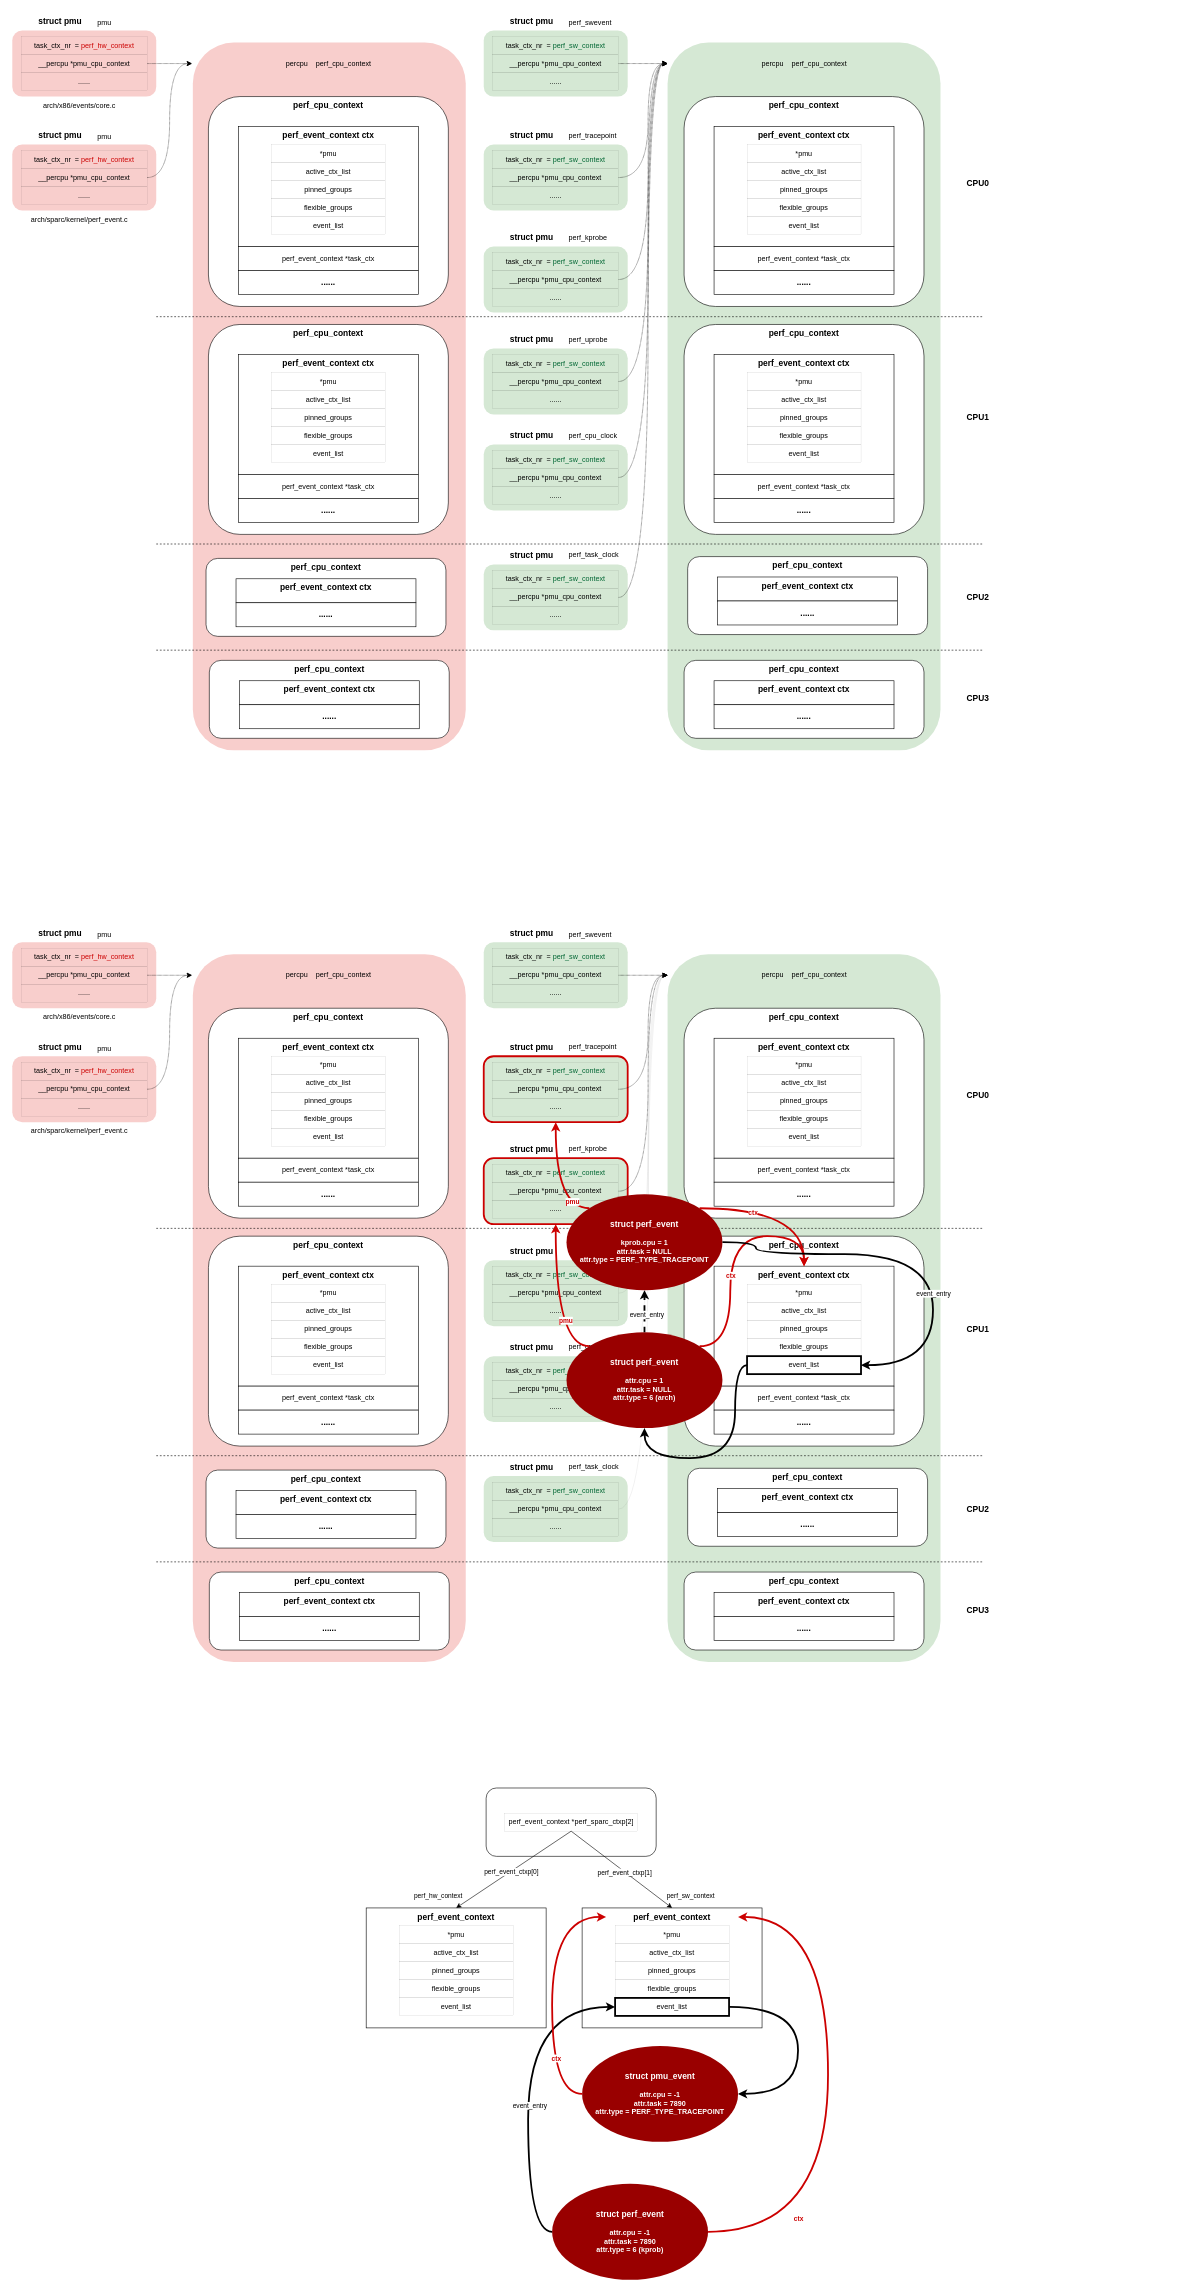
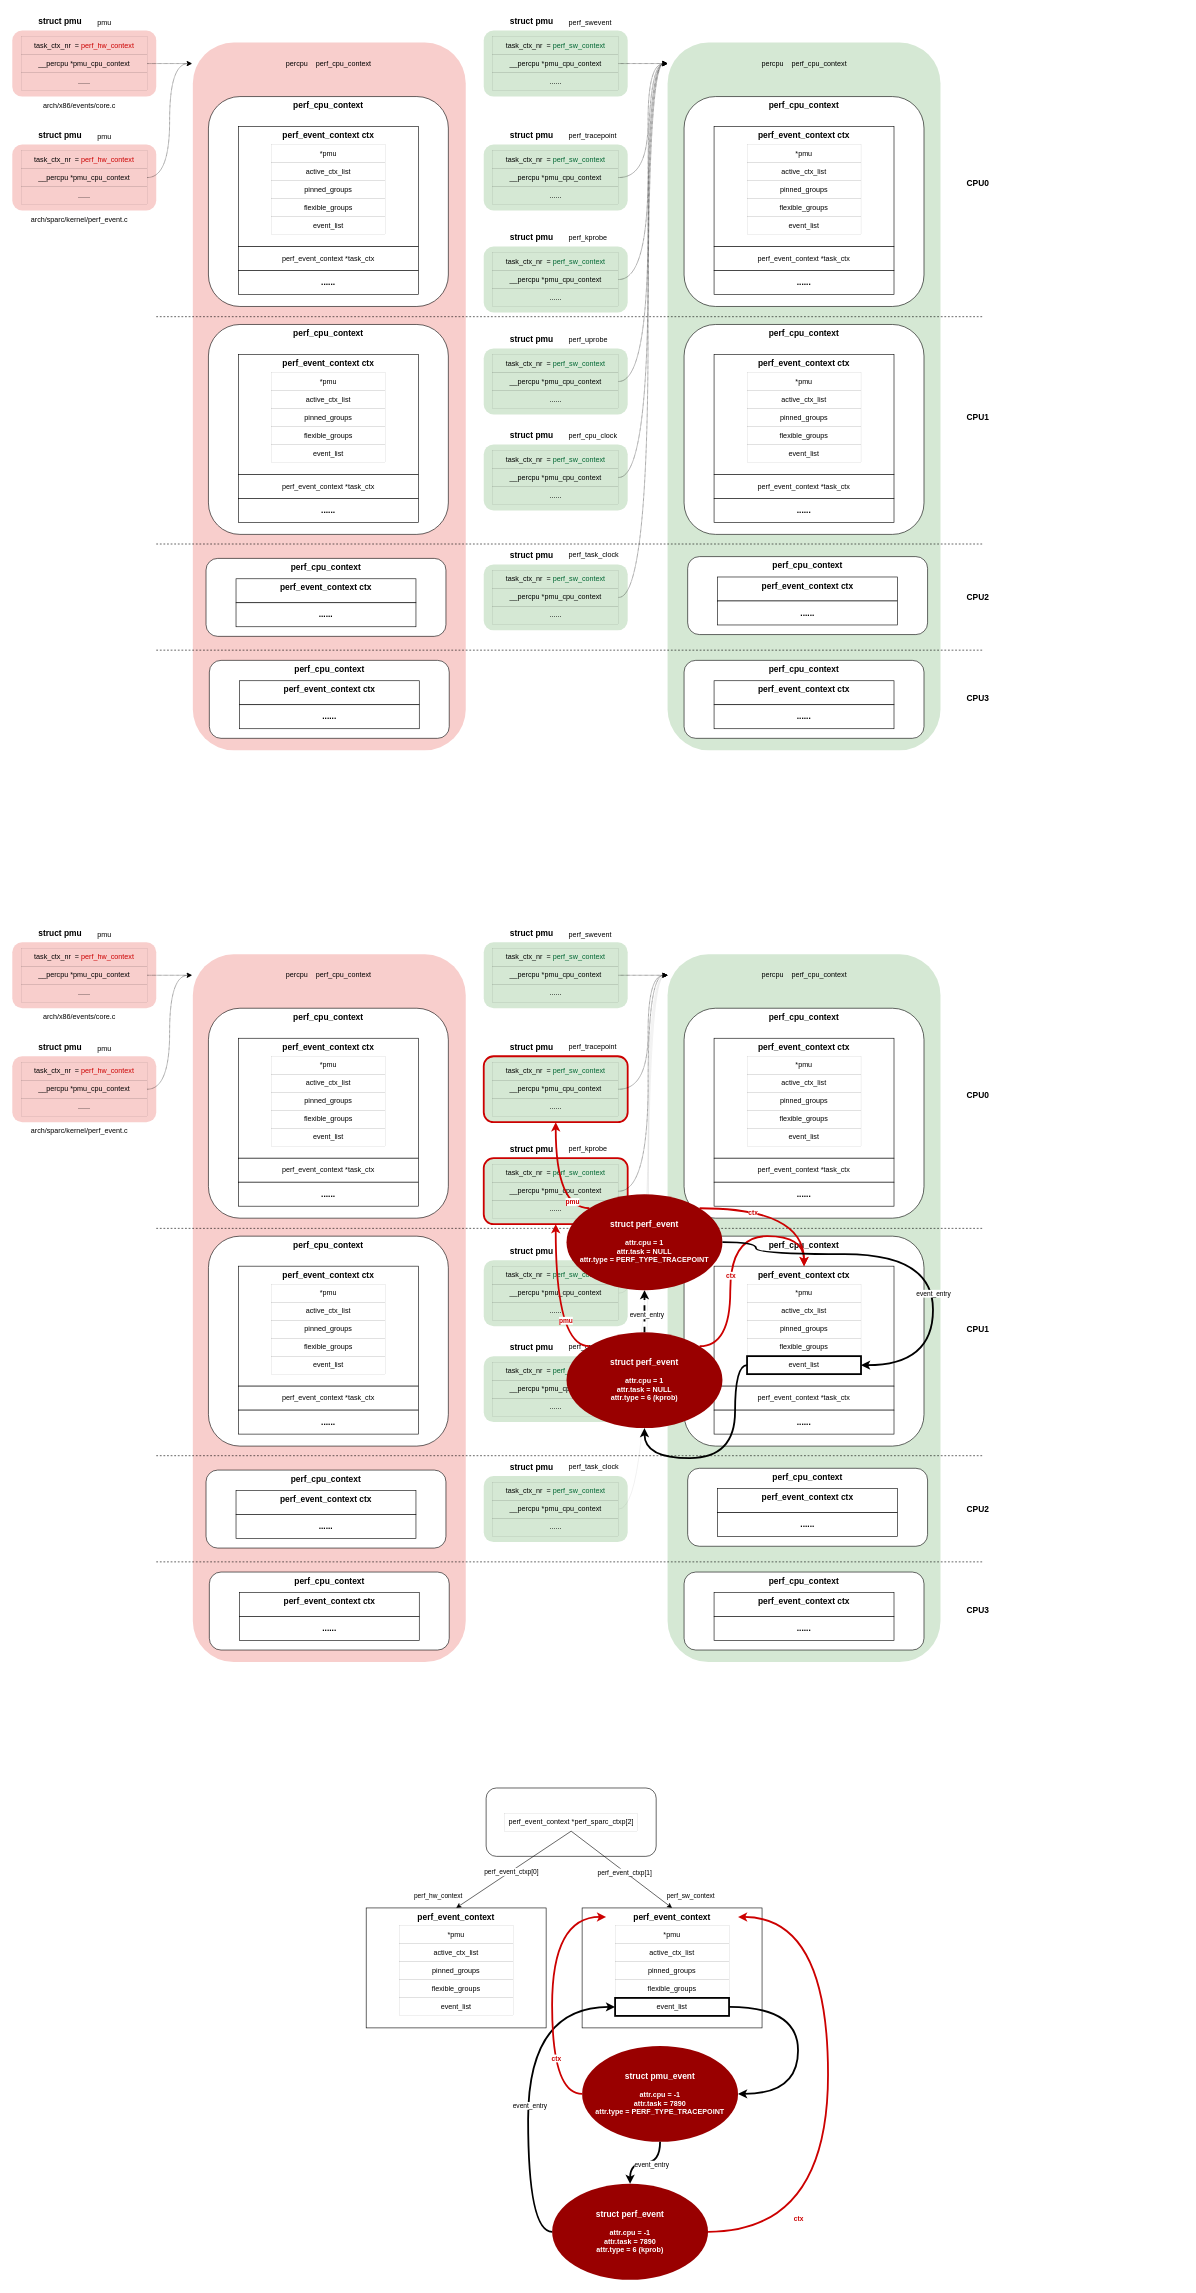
(645, 1242) -> (645, 1242)
(645, 1380) -> (645, 1380)
none -> (648, 2163)
